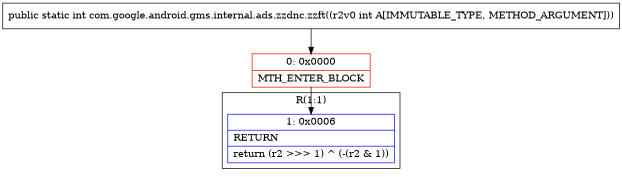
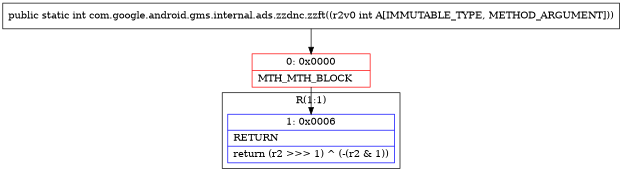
(311, 78) -> (305, 78)
